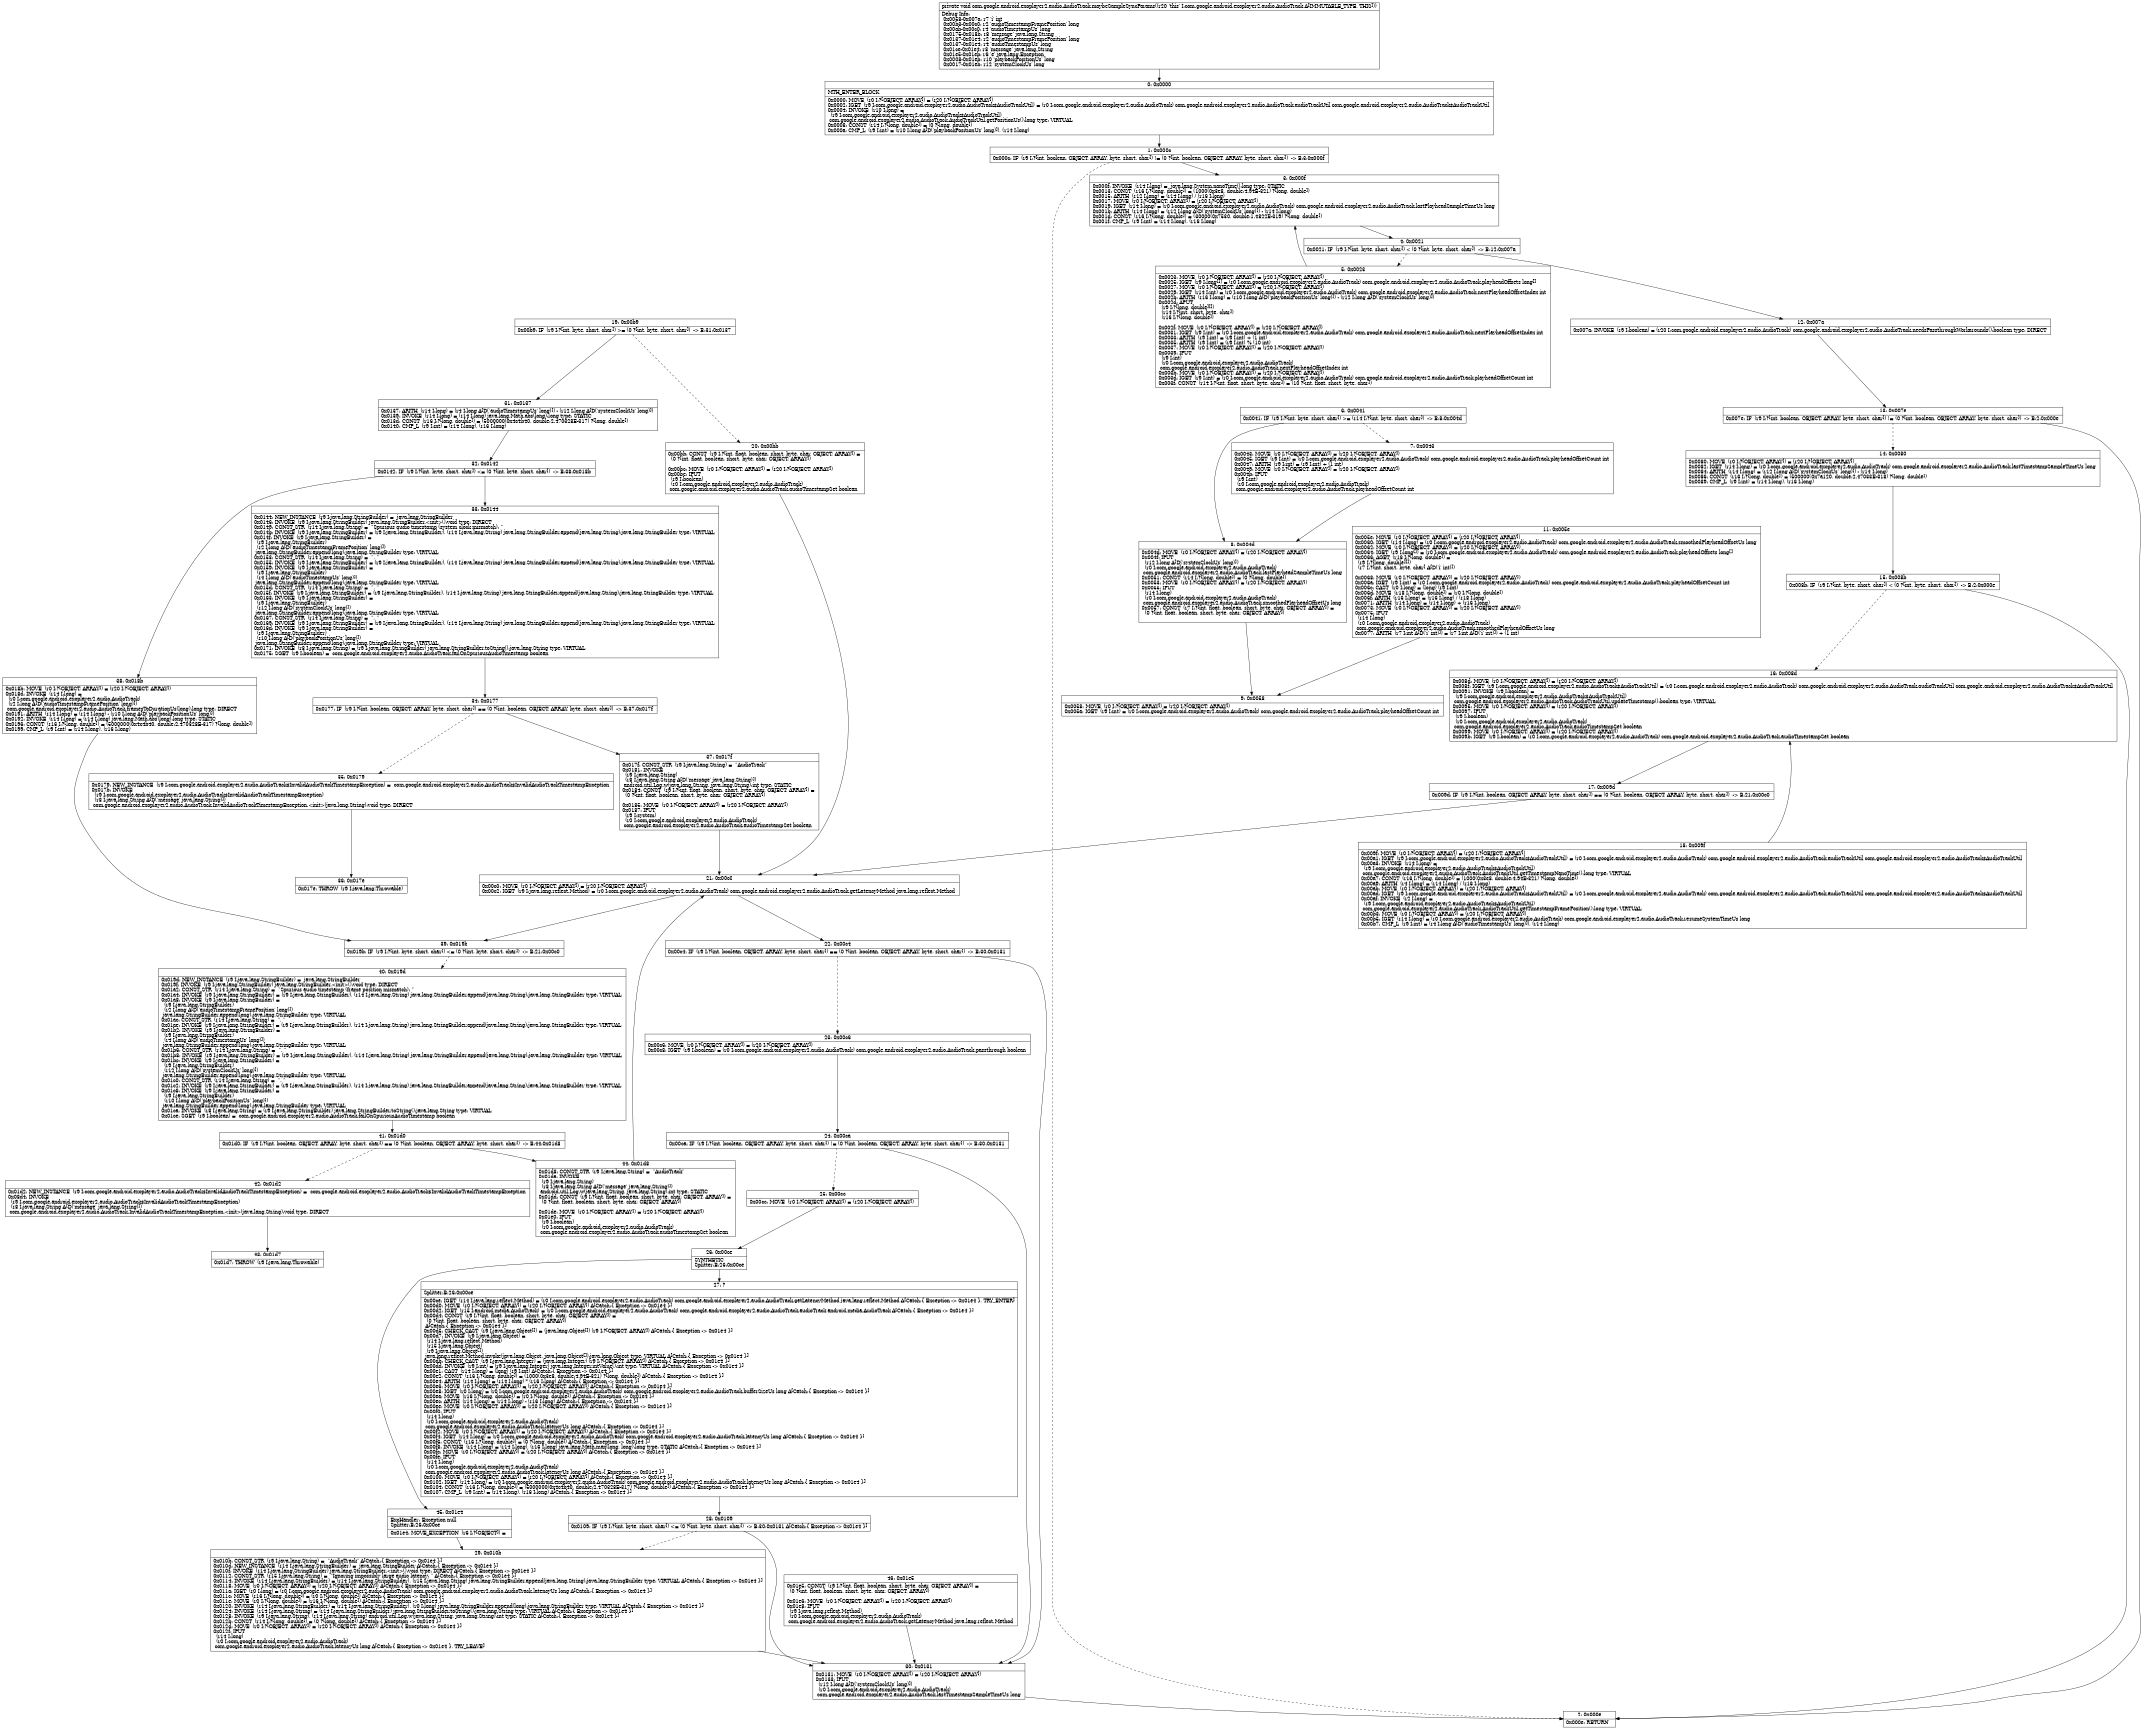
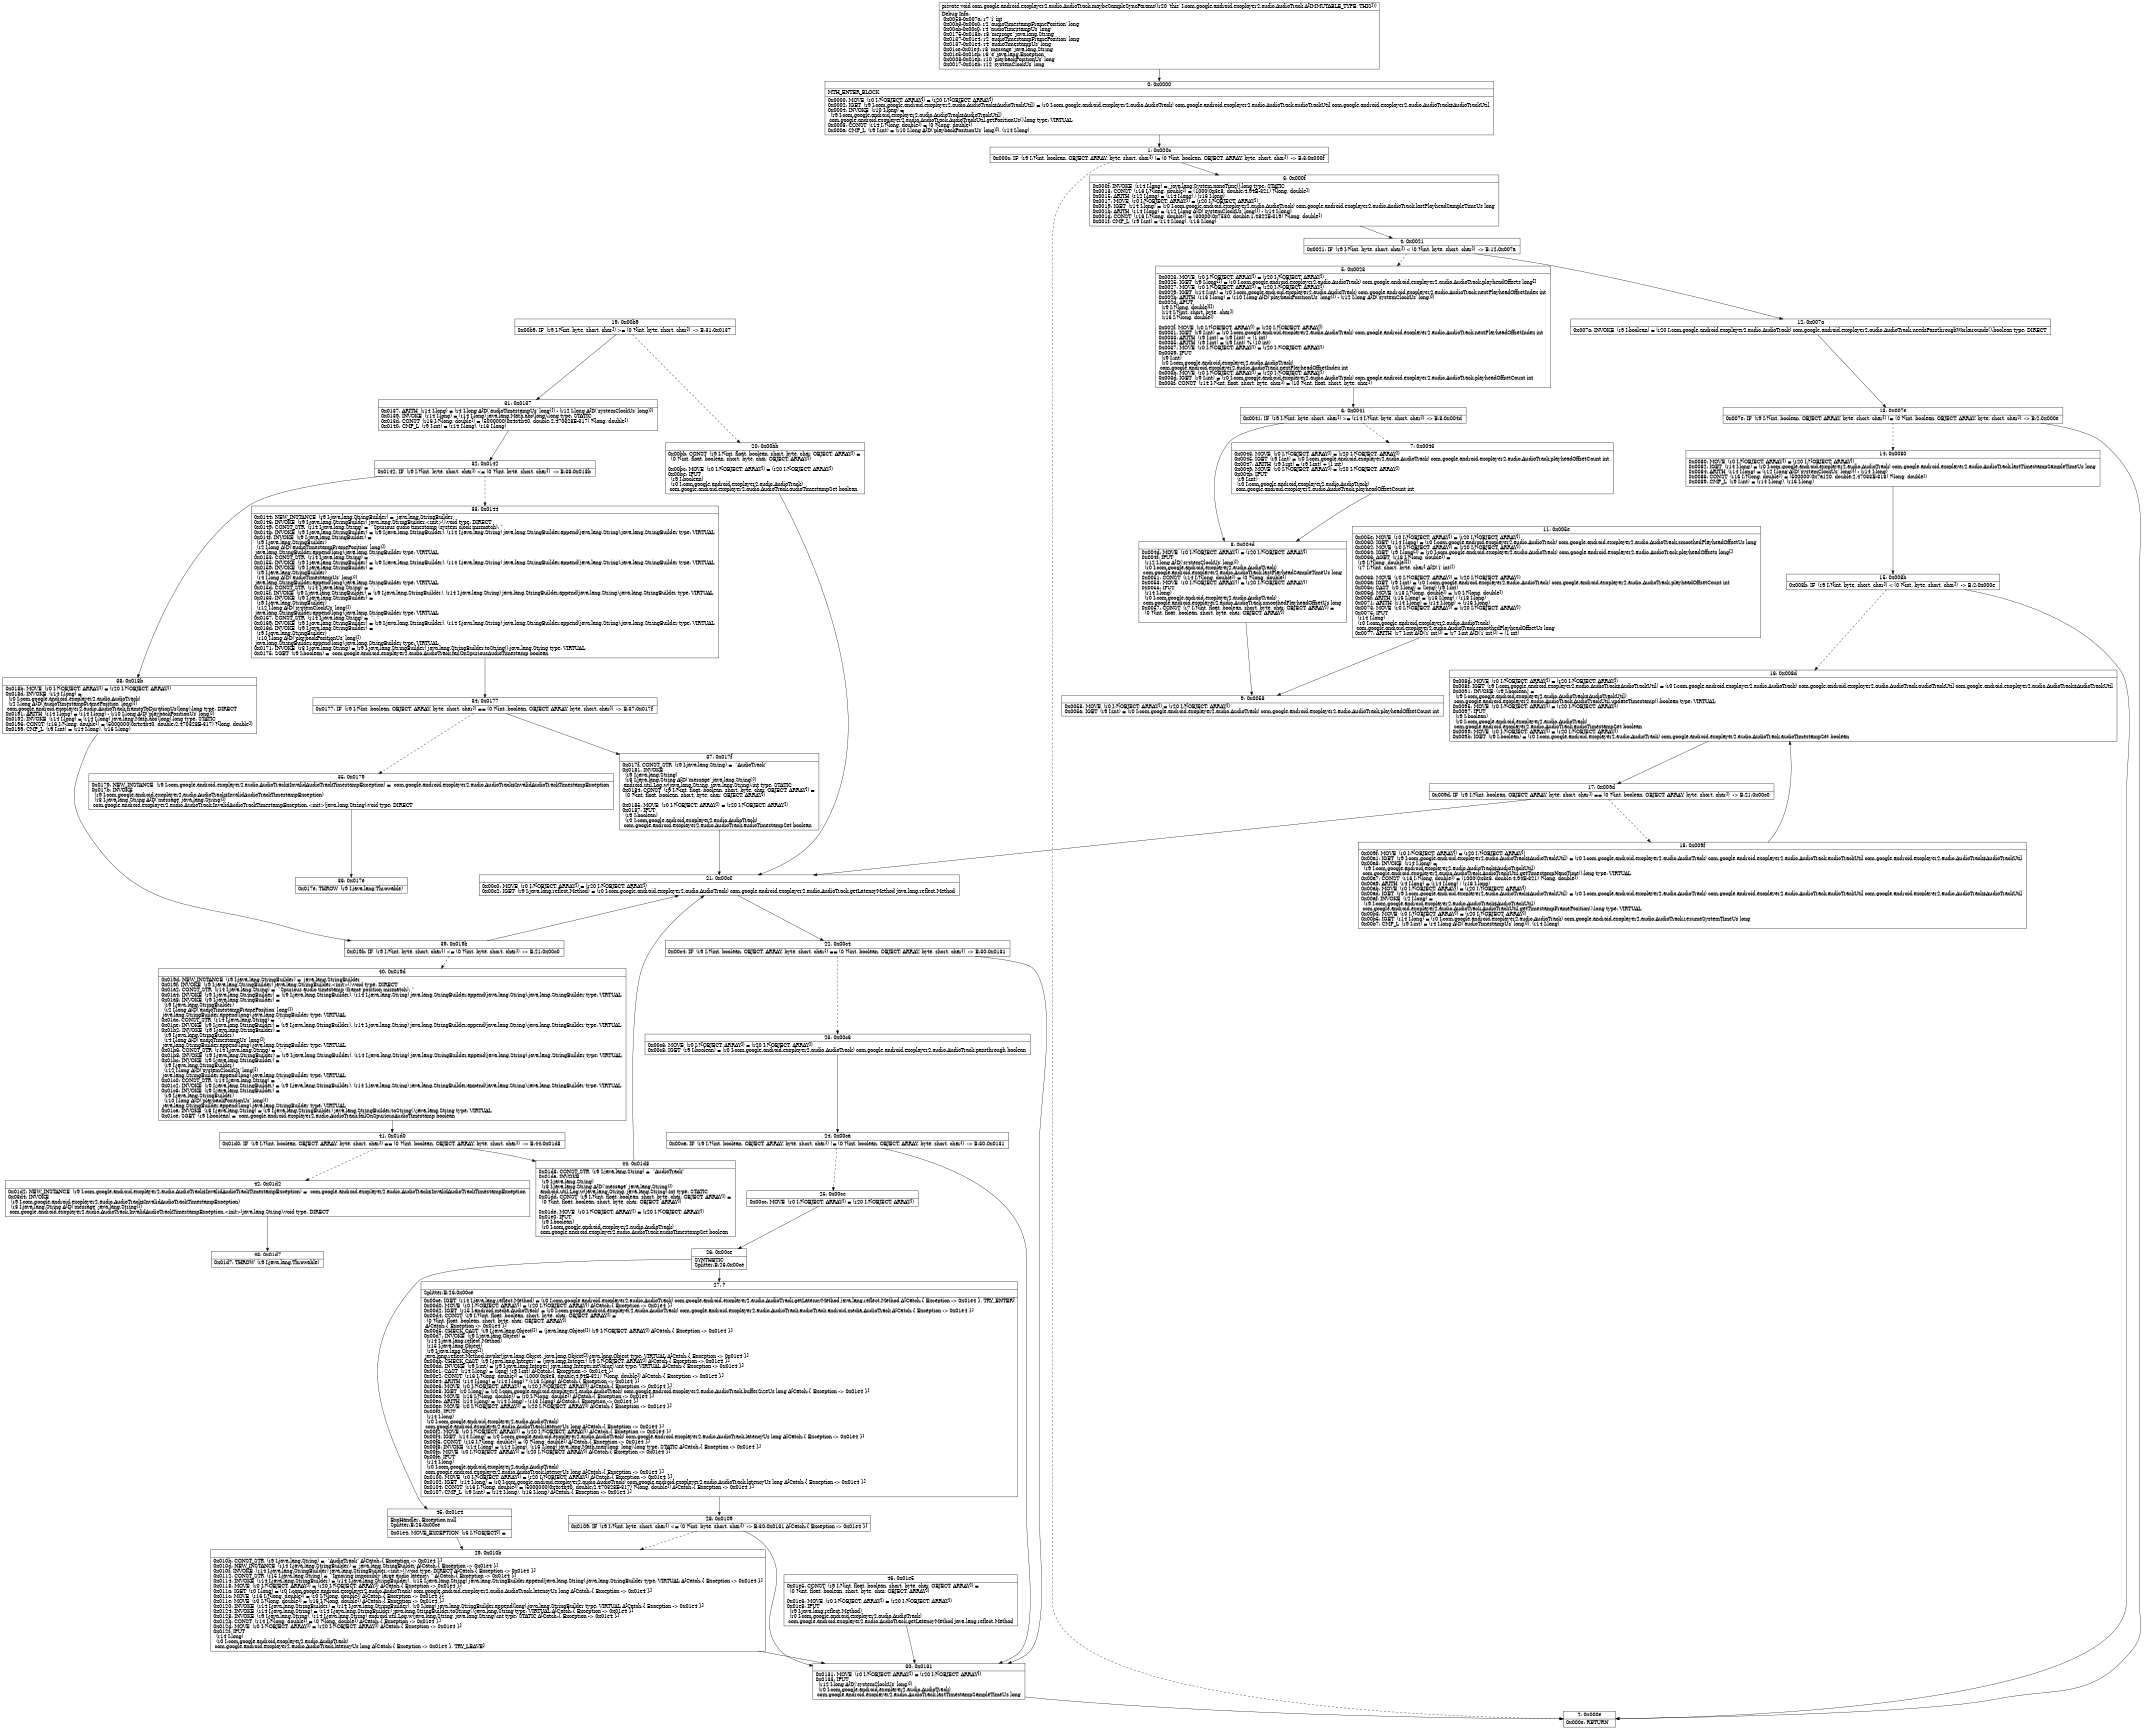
(1299, 248) -> (1353, 396)
(485, 489) -> (485, 489)
(639, 816) -> (640, 816)
none -> (1628, 820)
(581, 918) -> (581, 919)
